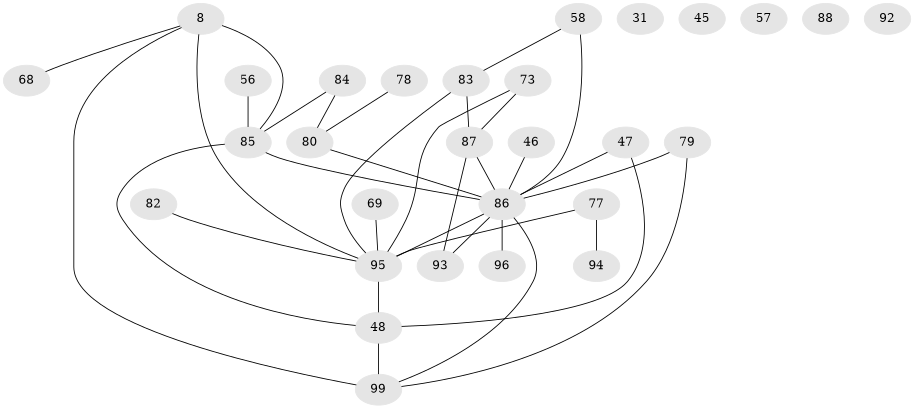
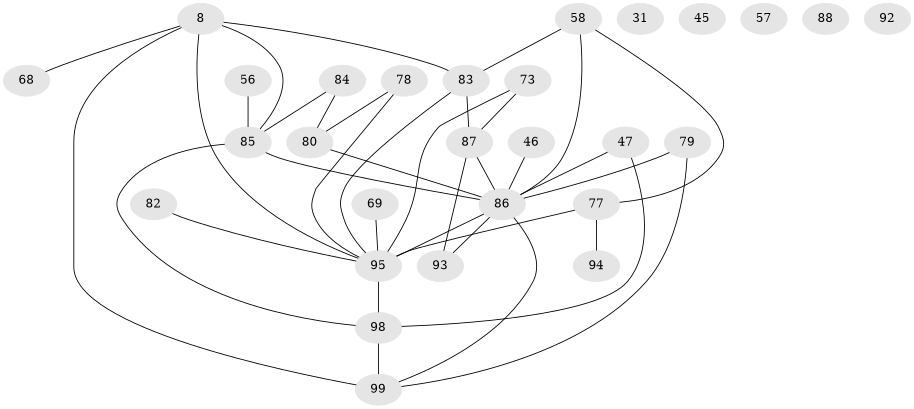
none -> (337, 40)
none -> (715, 122)
none -> (326, 176)
(502, 266) -> none
(379, 328) -> (379, 328)
